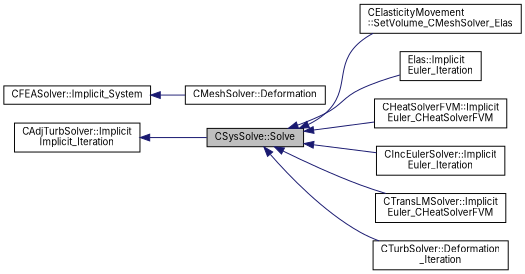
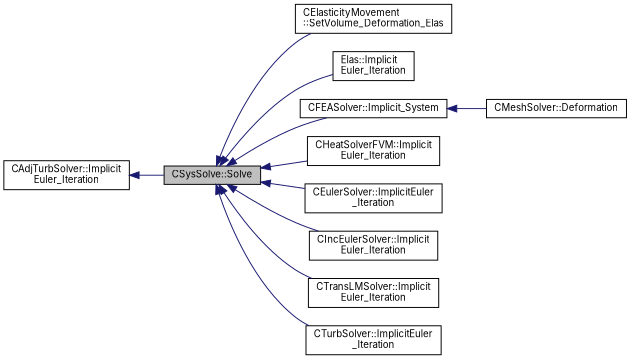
(441, 19) -> (374, 19)
(441, 113) -> (374, 151)
none -> (279, 135)
(77, 138) -> (67, 175)
none -> (374, 198)
(441, 208) -> (374, 293)
(441, 255) -> (374, 340)
